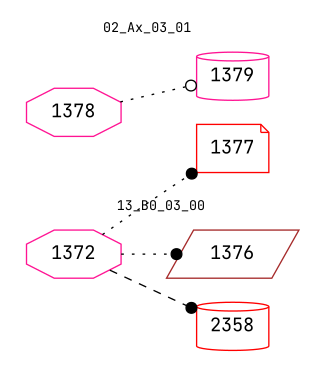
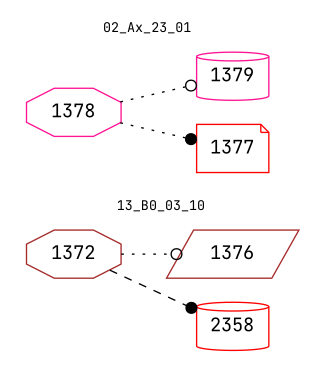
(148, 29) -> (148, 29)
(144, 205) -> (153, 130)
(162, 207) -> (162, 207)
(74, 254) -> (74, 254)
(146, 254) -> (146, 254)
